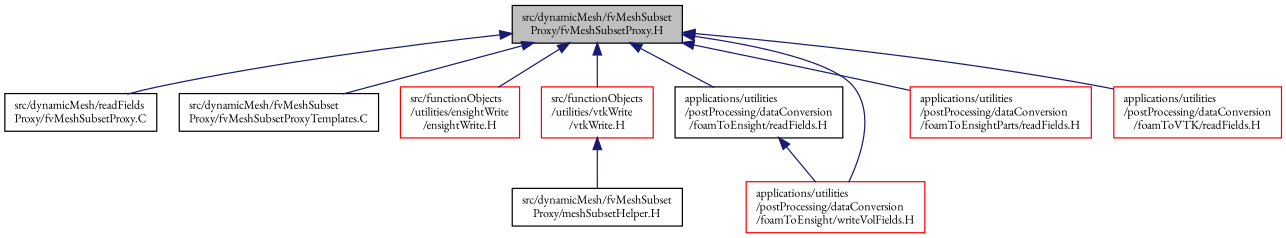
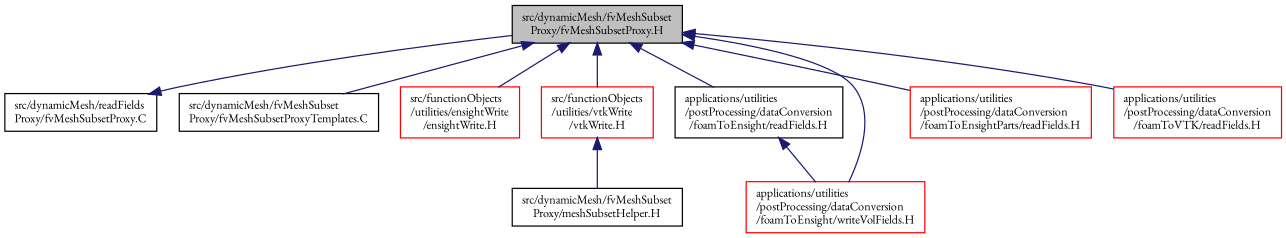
(313, 59) -> (336, 59)
